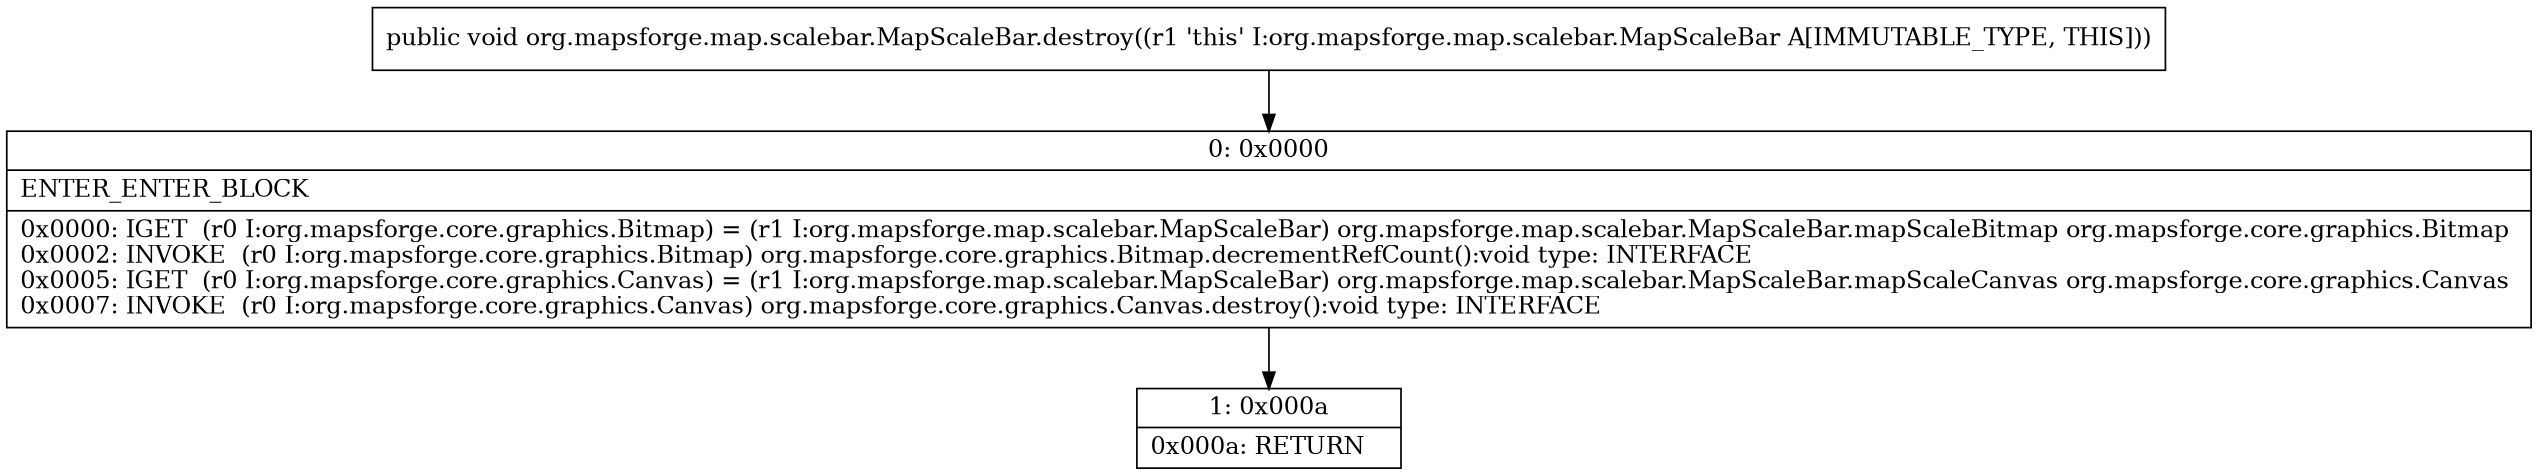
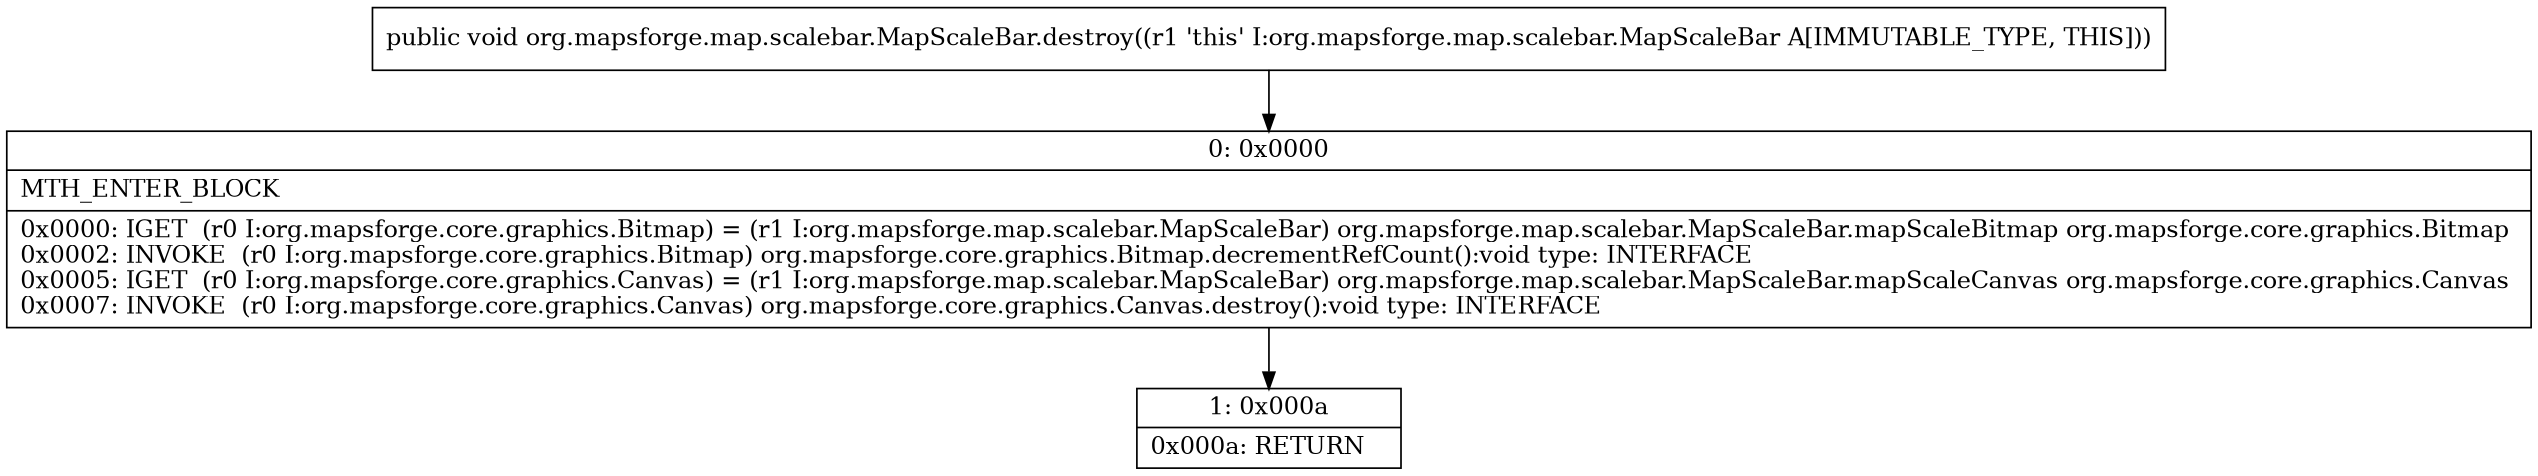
(165, 190) -> (151, 190)
